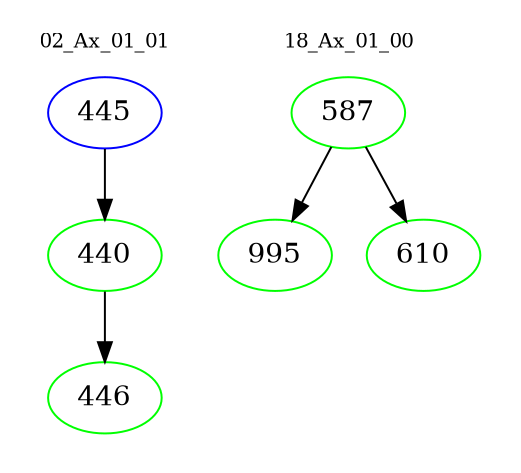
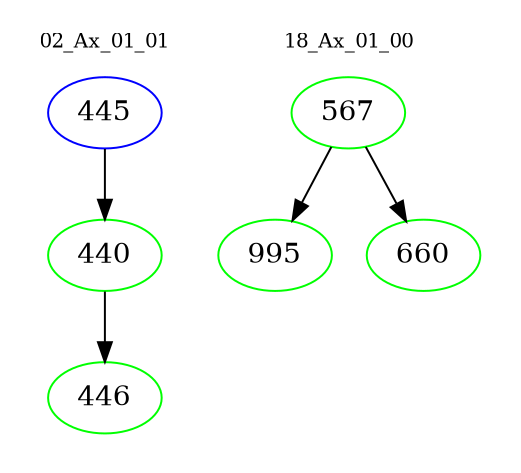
(348, 113) -> (348, 113)
(424, 255) -> (424, 255)
